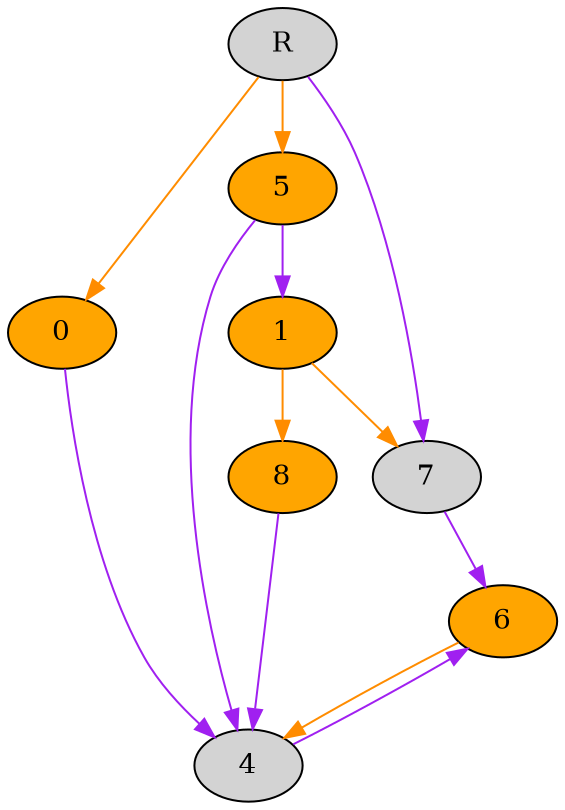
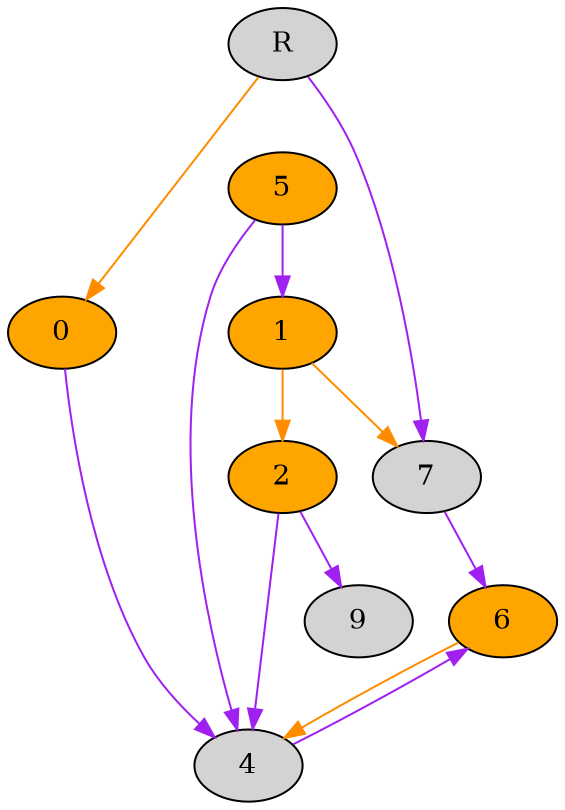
(283, 106) -> none
(283, 477) -> (283, 477)
none -> (359, 621)
